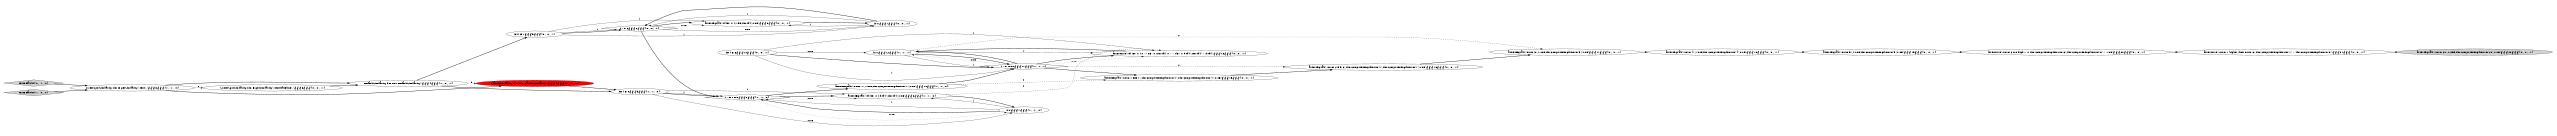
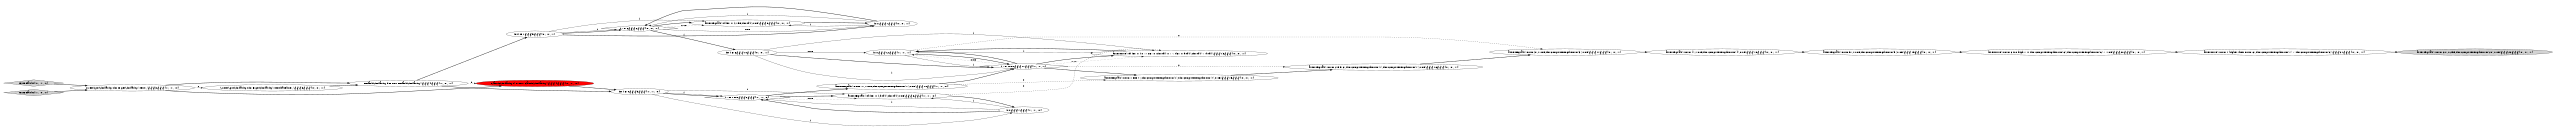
(718, 36) -> (718, 36)
(670, 73) -> (692, 40)
(811, 120) -> (811, 120)
(879, 120) -> none
